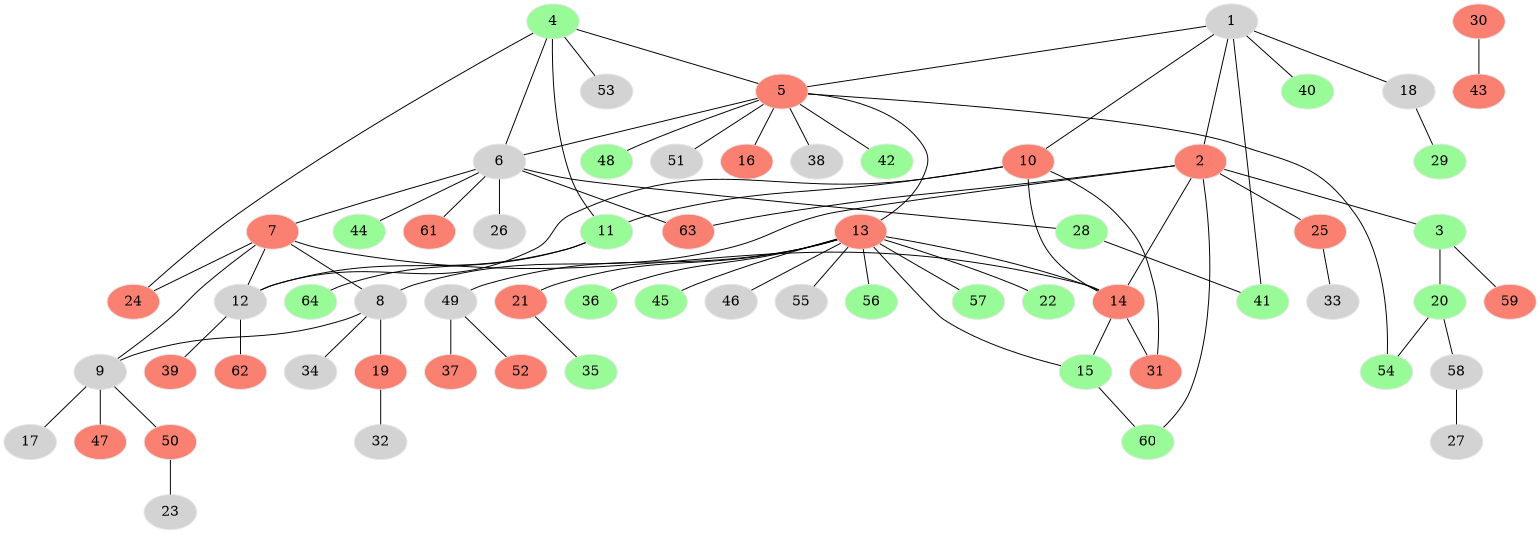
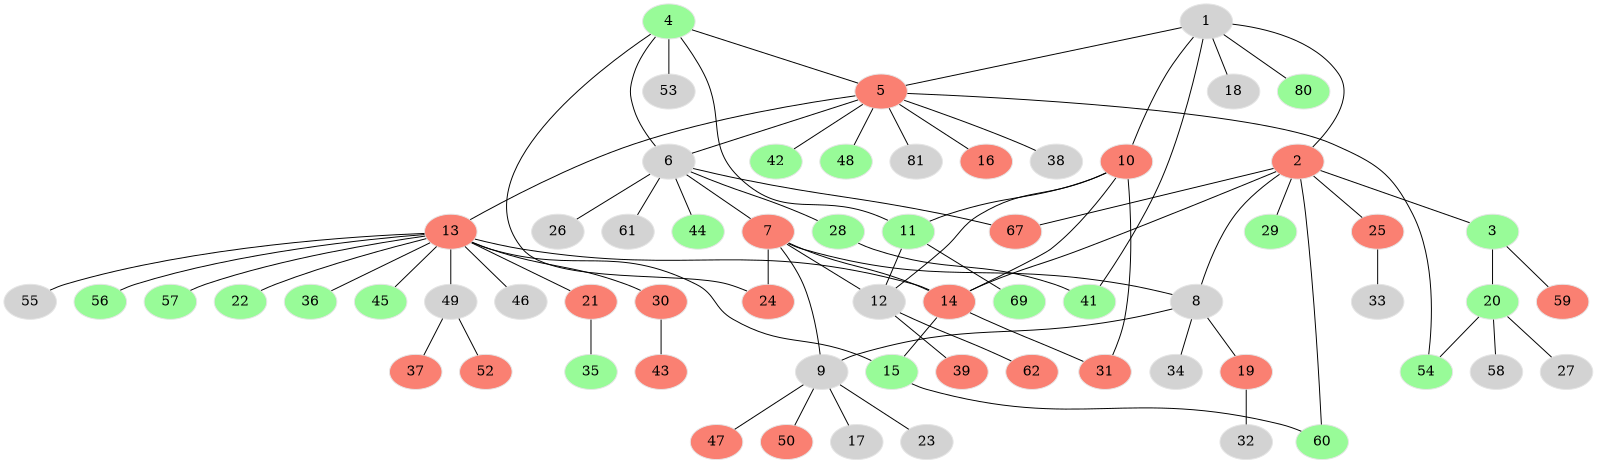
(1308, 92) -> (1304, 92)
(1424, 127) -> (1284, 197)
(677, 162) -> (916, 162)
(429, 232) -> (628, 232)
(688, 232) -> (1015, 232)
none -> (557, 266)
(311, 302) -> (1019, 302)
(1457, 407) -> (1530, 337)
(170, 477) -> (874, 407)
